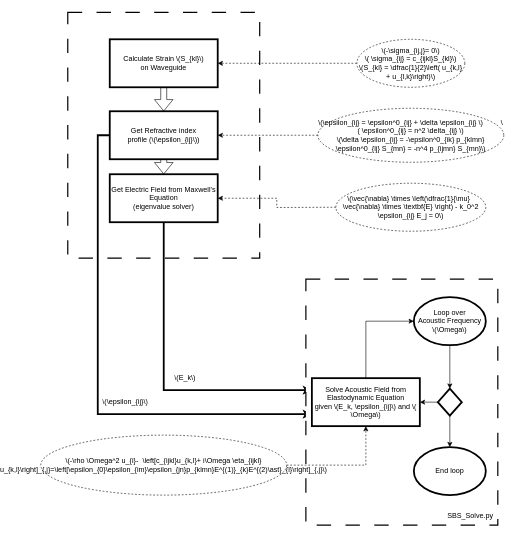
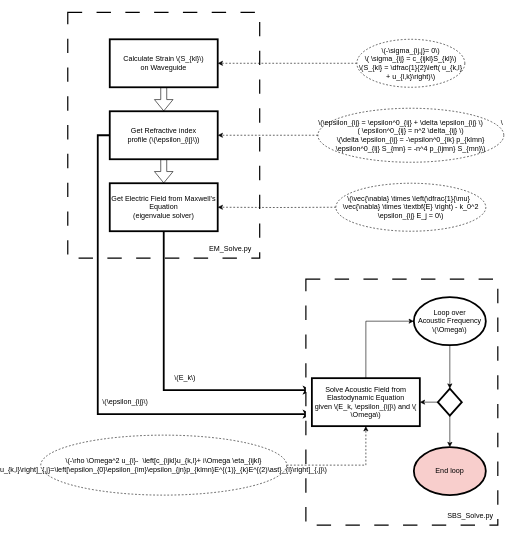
(164, 198) -> (164, 207)
none -> (233, 249)
(450, 471) -> (450, 471)
